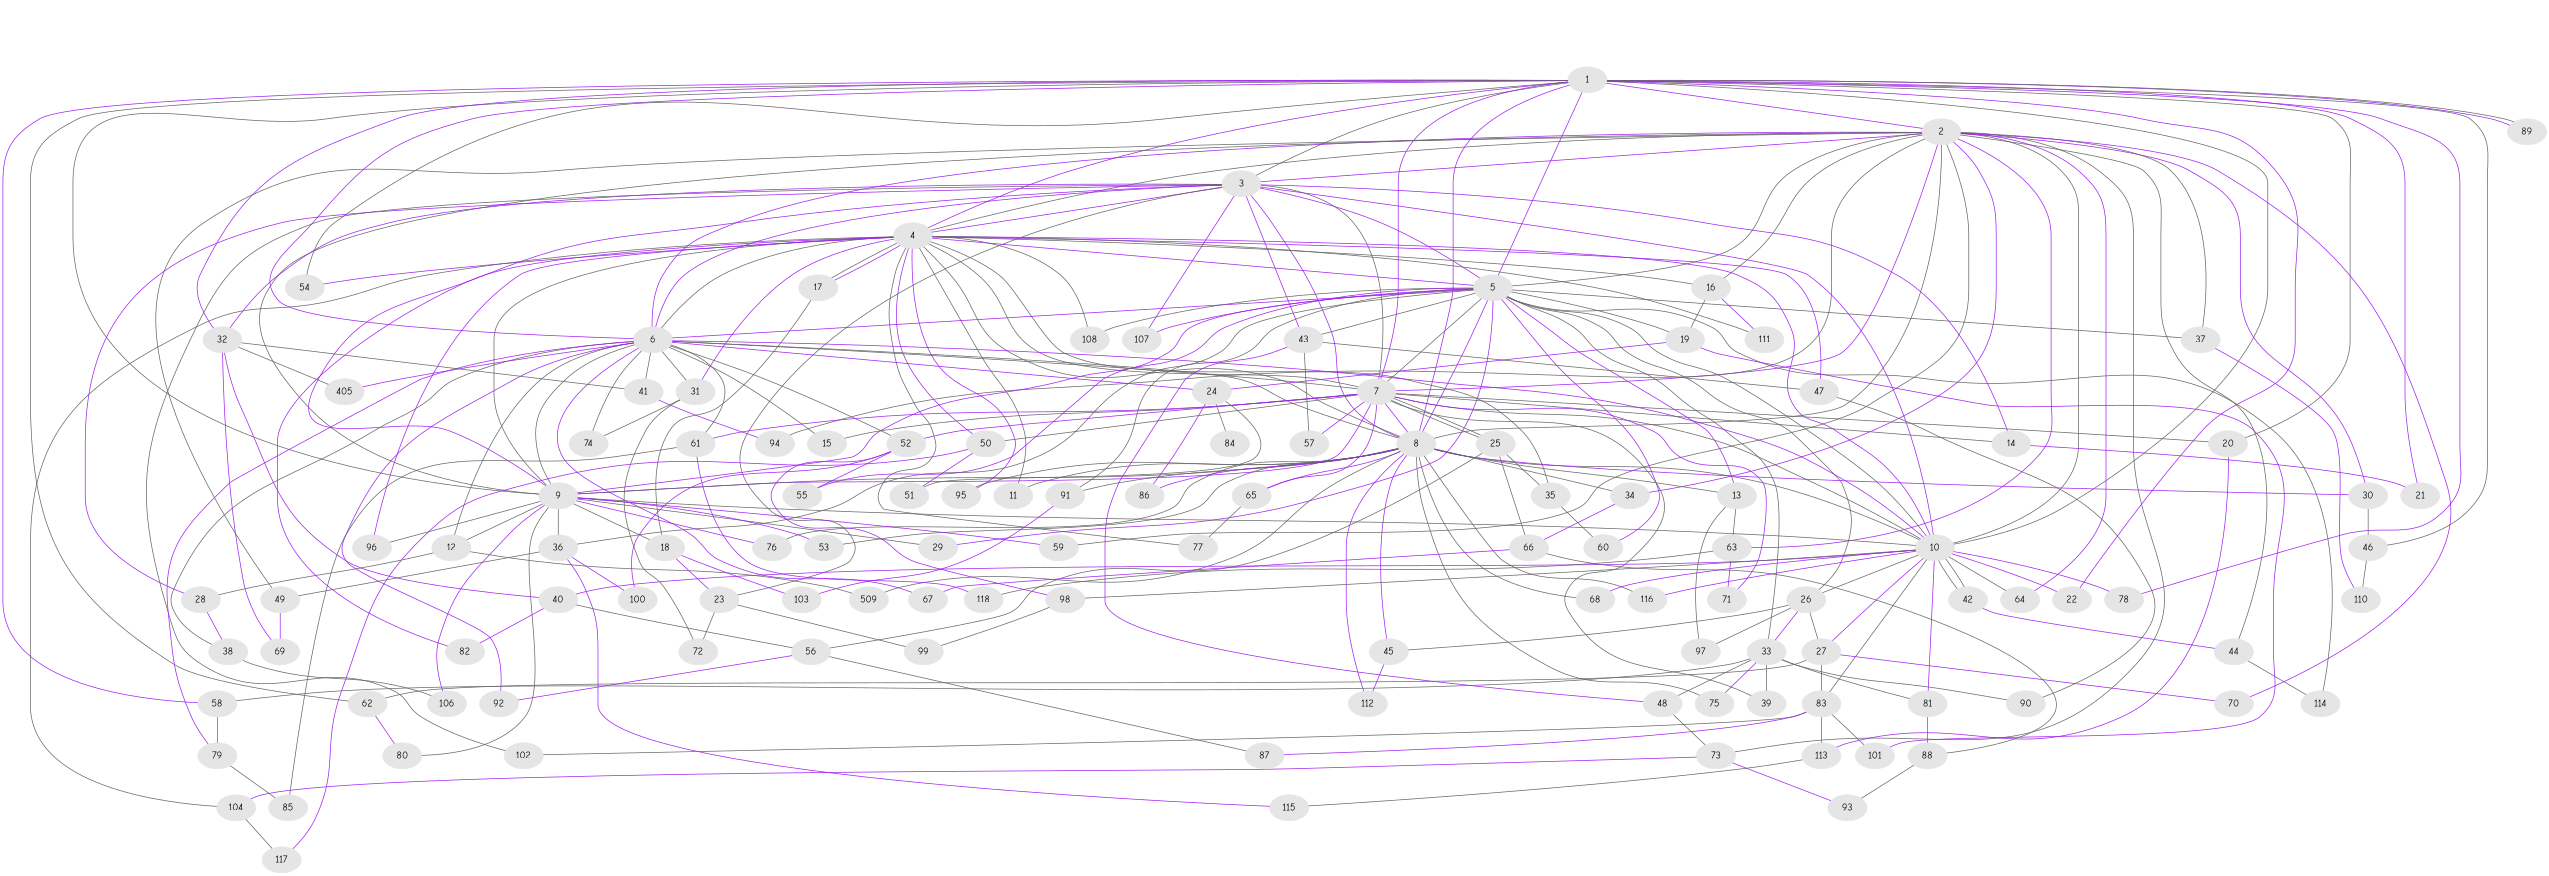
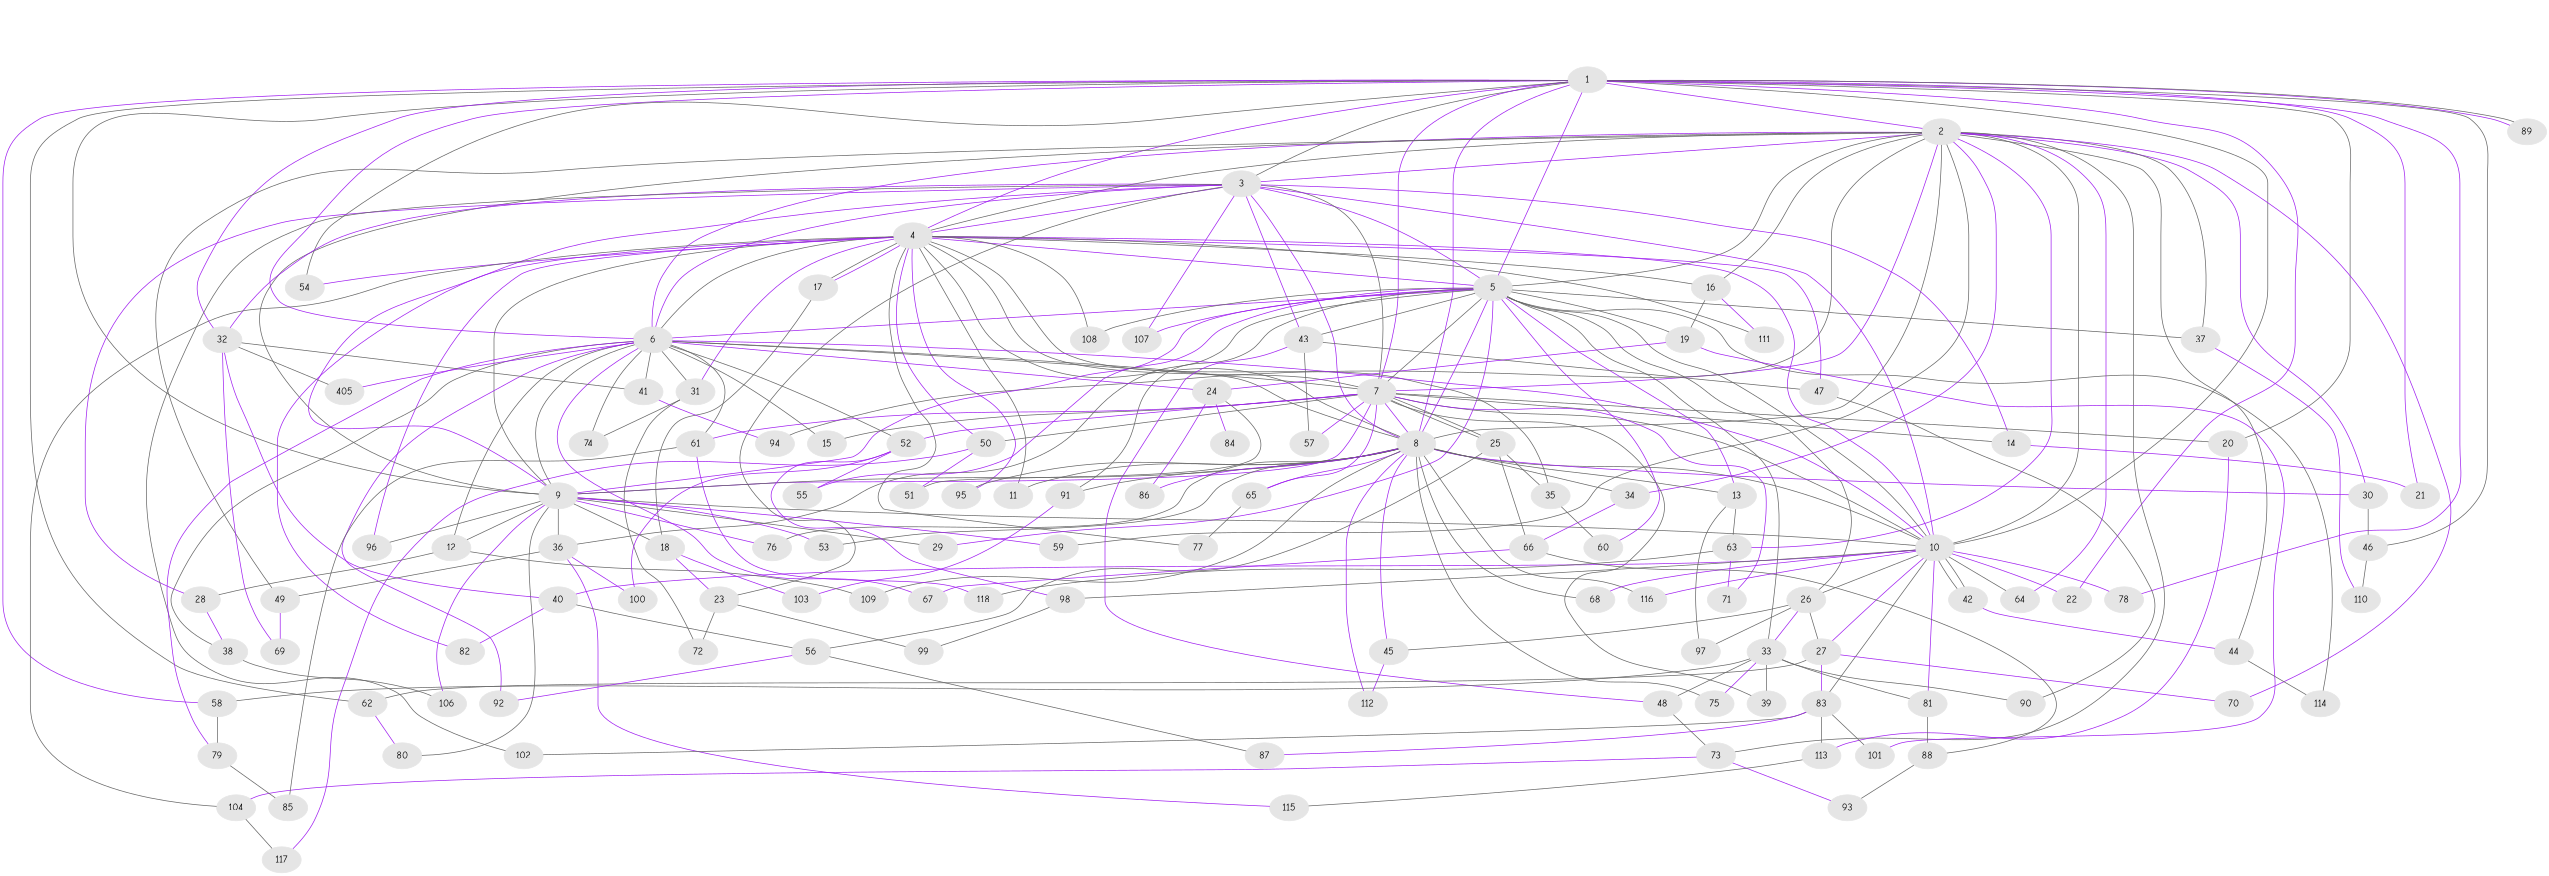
(1221, 418) -> (1221, 418)
(869, 600) -> (869, 600)
